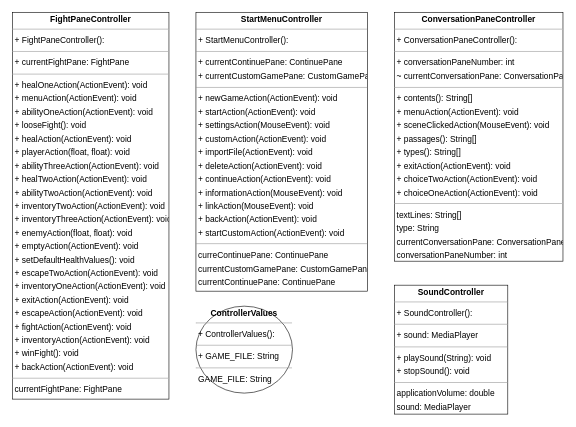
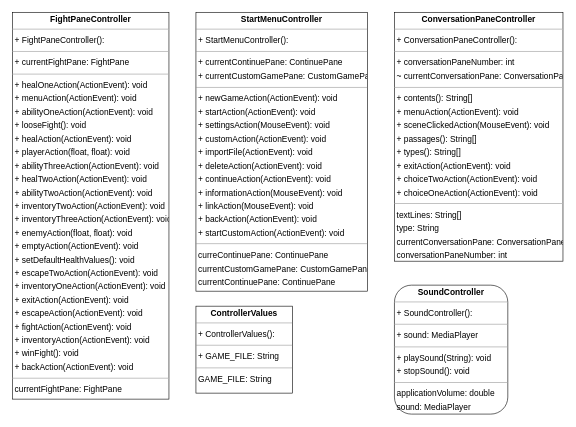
(244, 350) -> (244, 350)
(451, 350) -> (451, 350)
